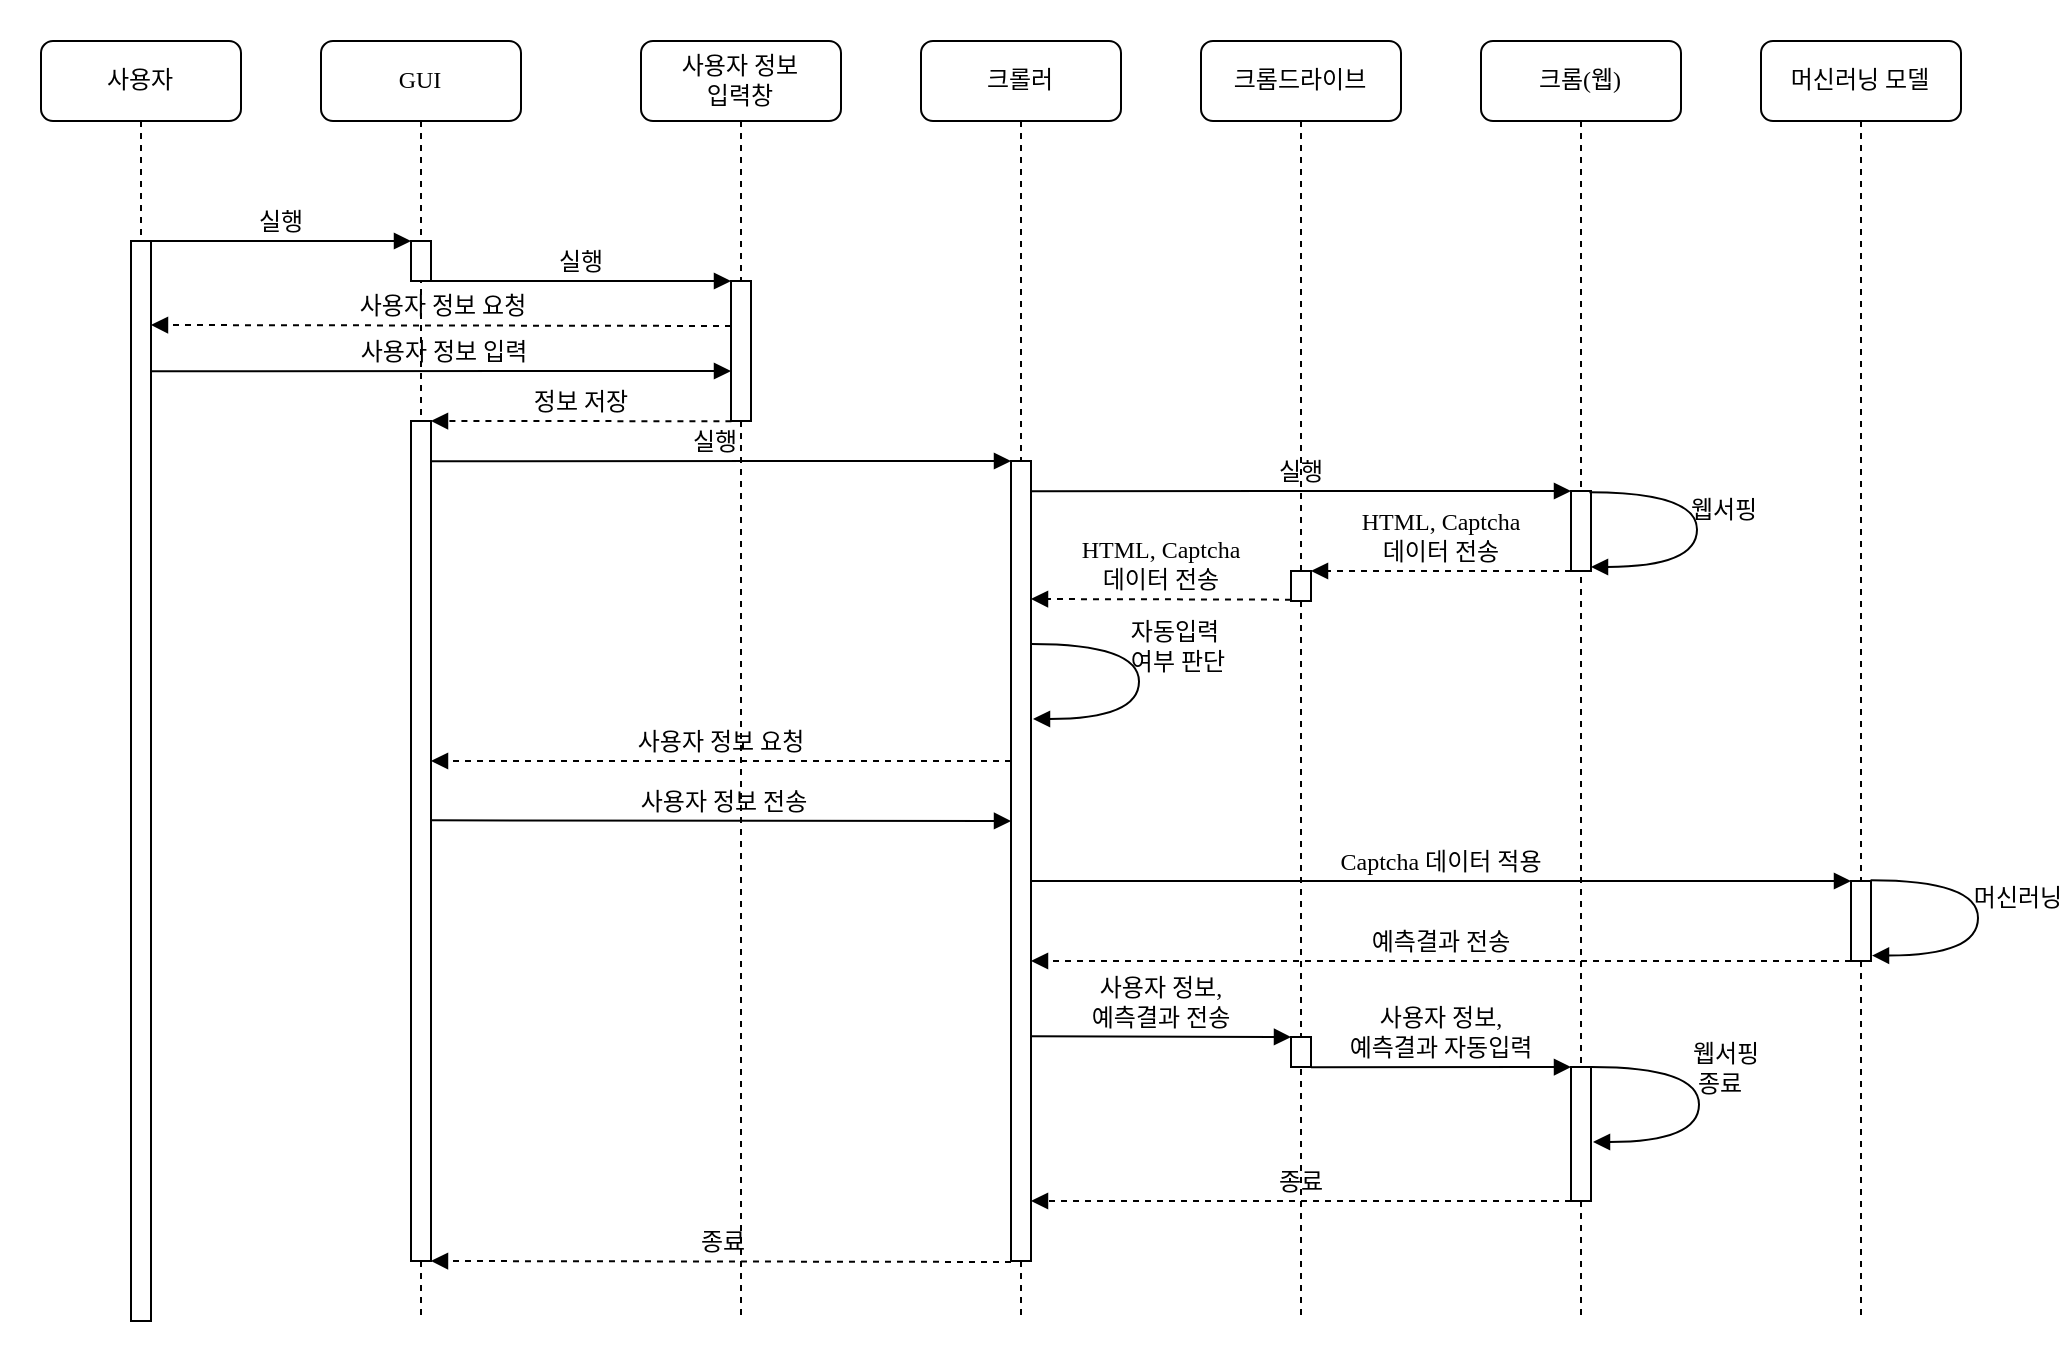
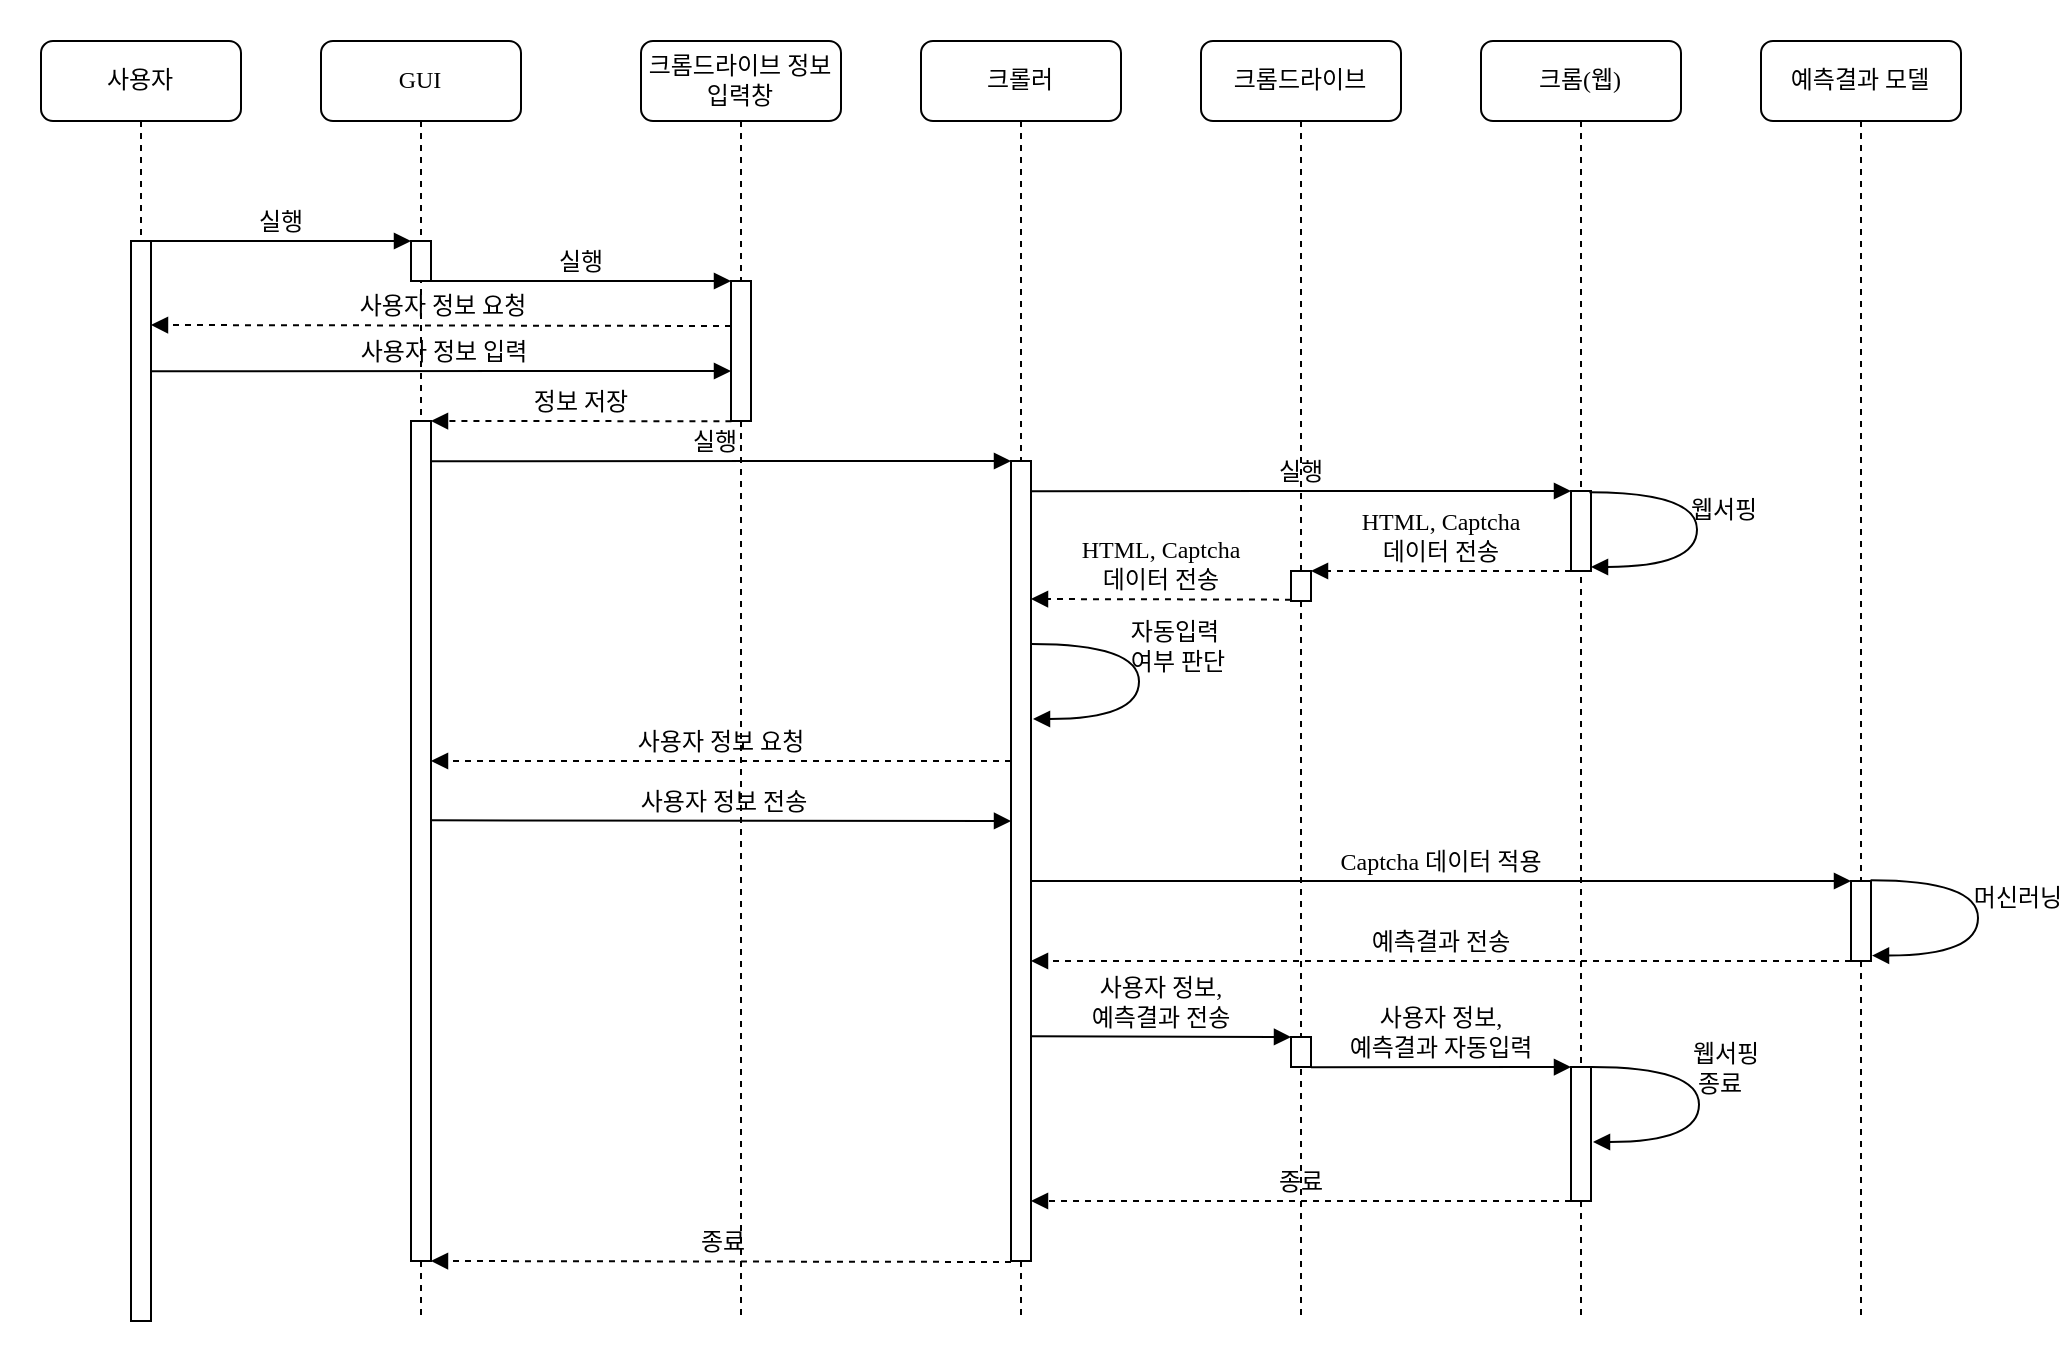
(741, 81) -> (741, 81)
(1861, 81) -> (1861, 81)
